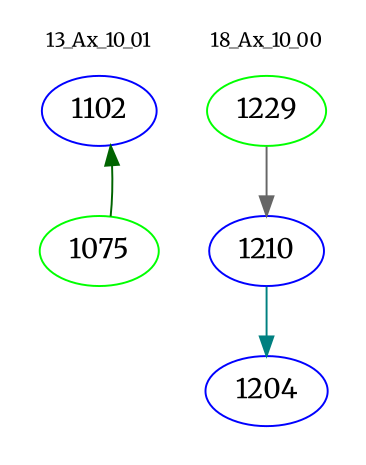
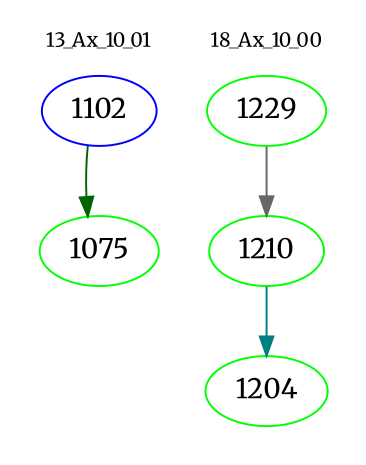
(112, 191) -> (86, 171)
(267, 251) -> (267, 251)
(267, 391) -> (267, 391)
